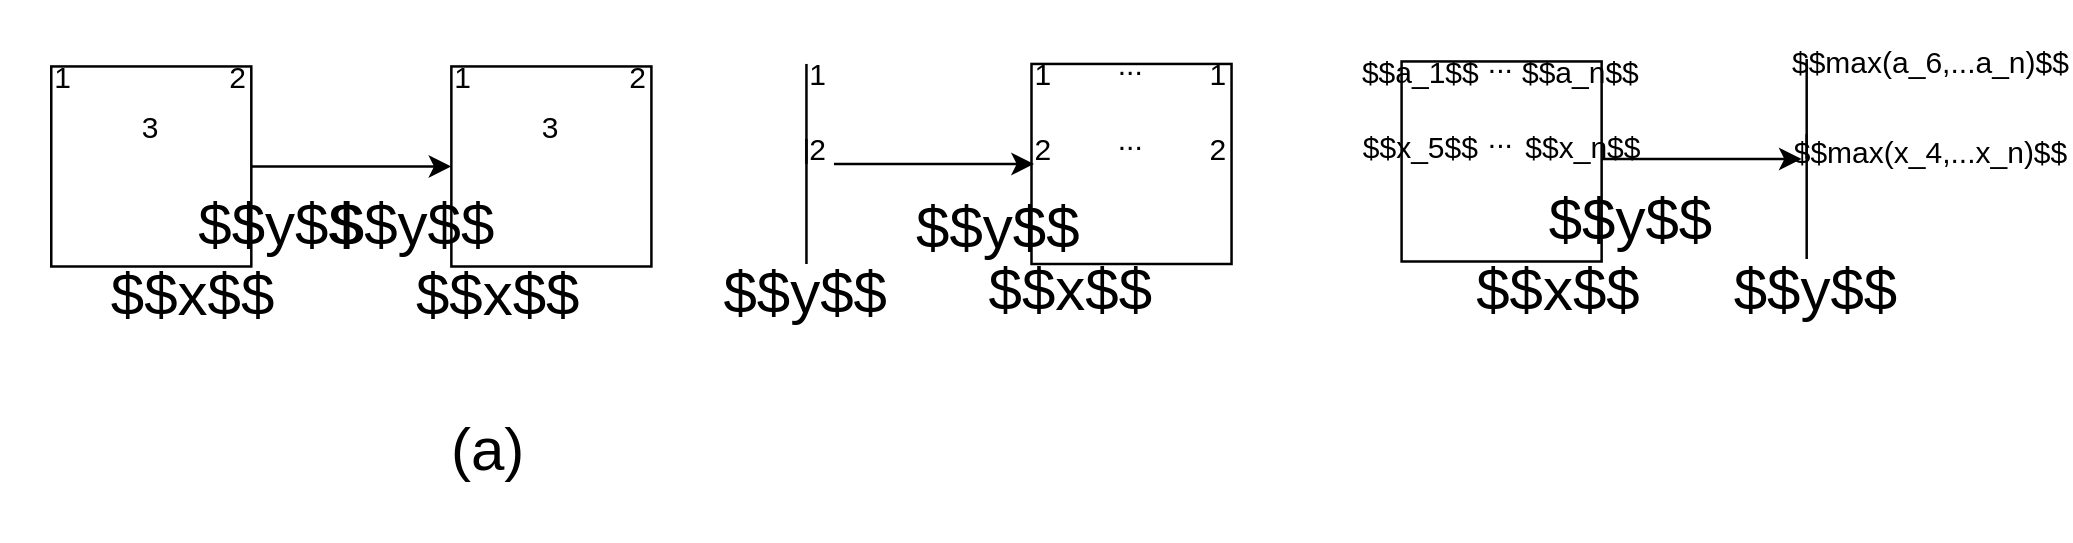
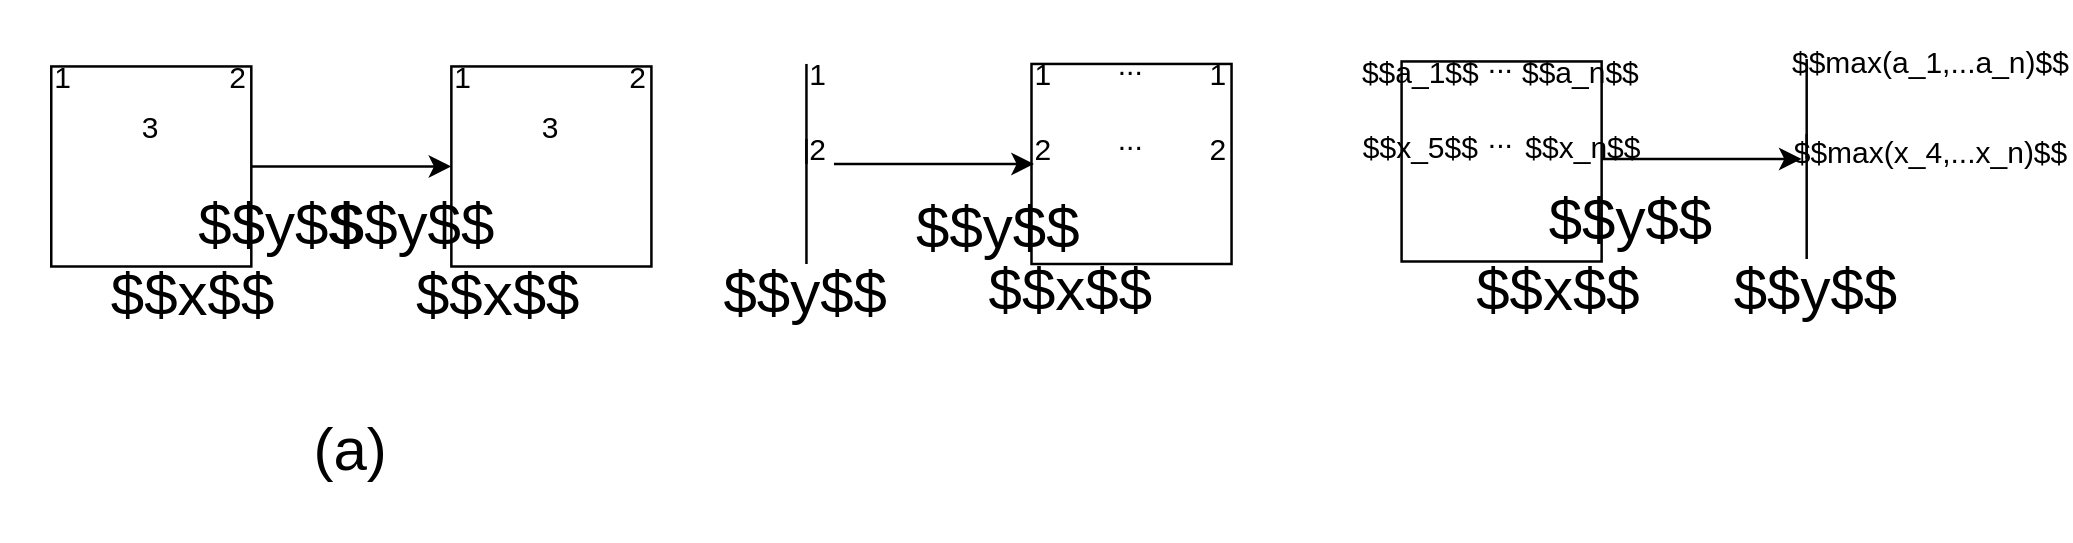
(1931, 64) -> (1931, 64)
(489, 451) -> (351, 451)
